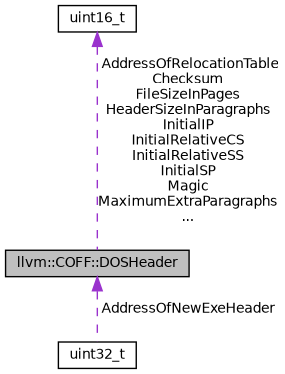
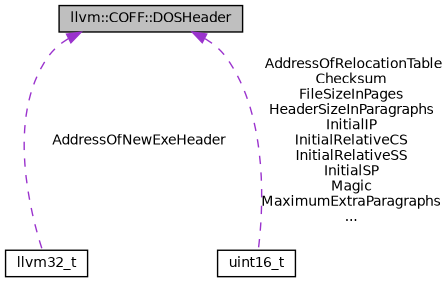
(97, 148) -> (257, 136)
(97, 355) -> (47, 263)
